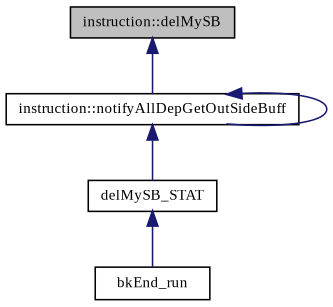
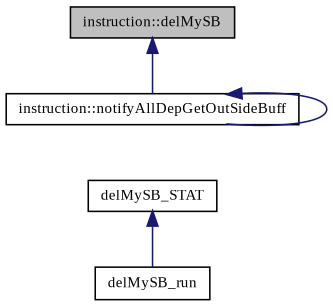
(153, 161) -> none
(153, 283) -> (153, 283)
